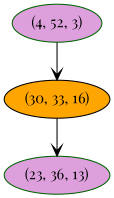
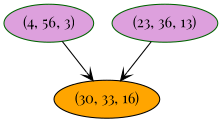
(57, 23) -> (49, 23)
(57, 132) -> (139, 57)
